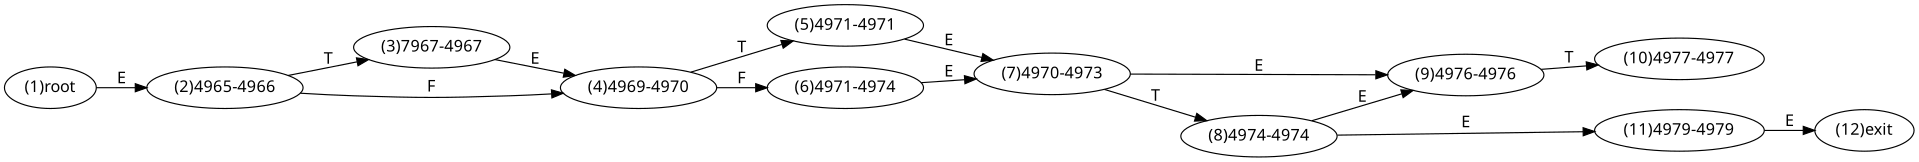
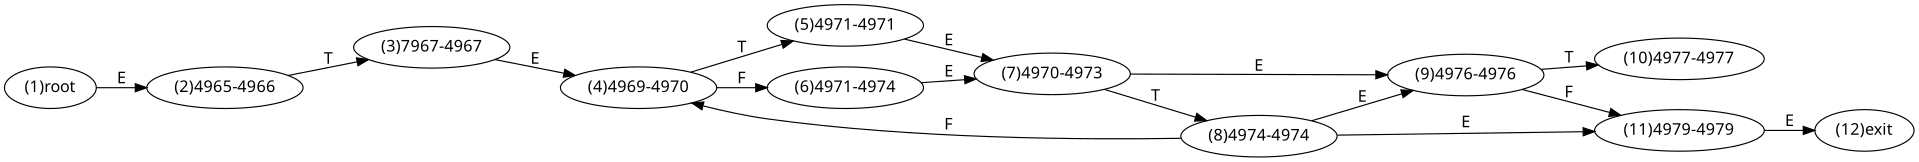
(426, 97) -> (941, 134)
none -> (1566, 101)
